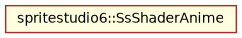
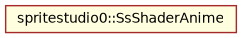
(121, 19) -> (121, 19)
